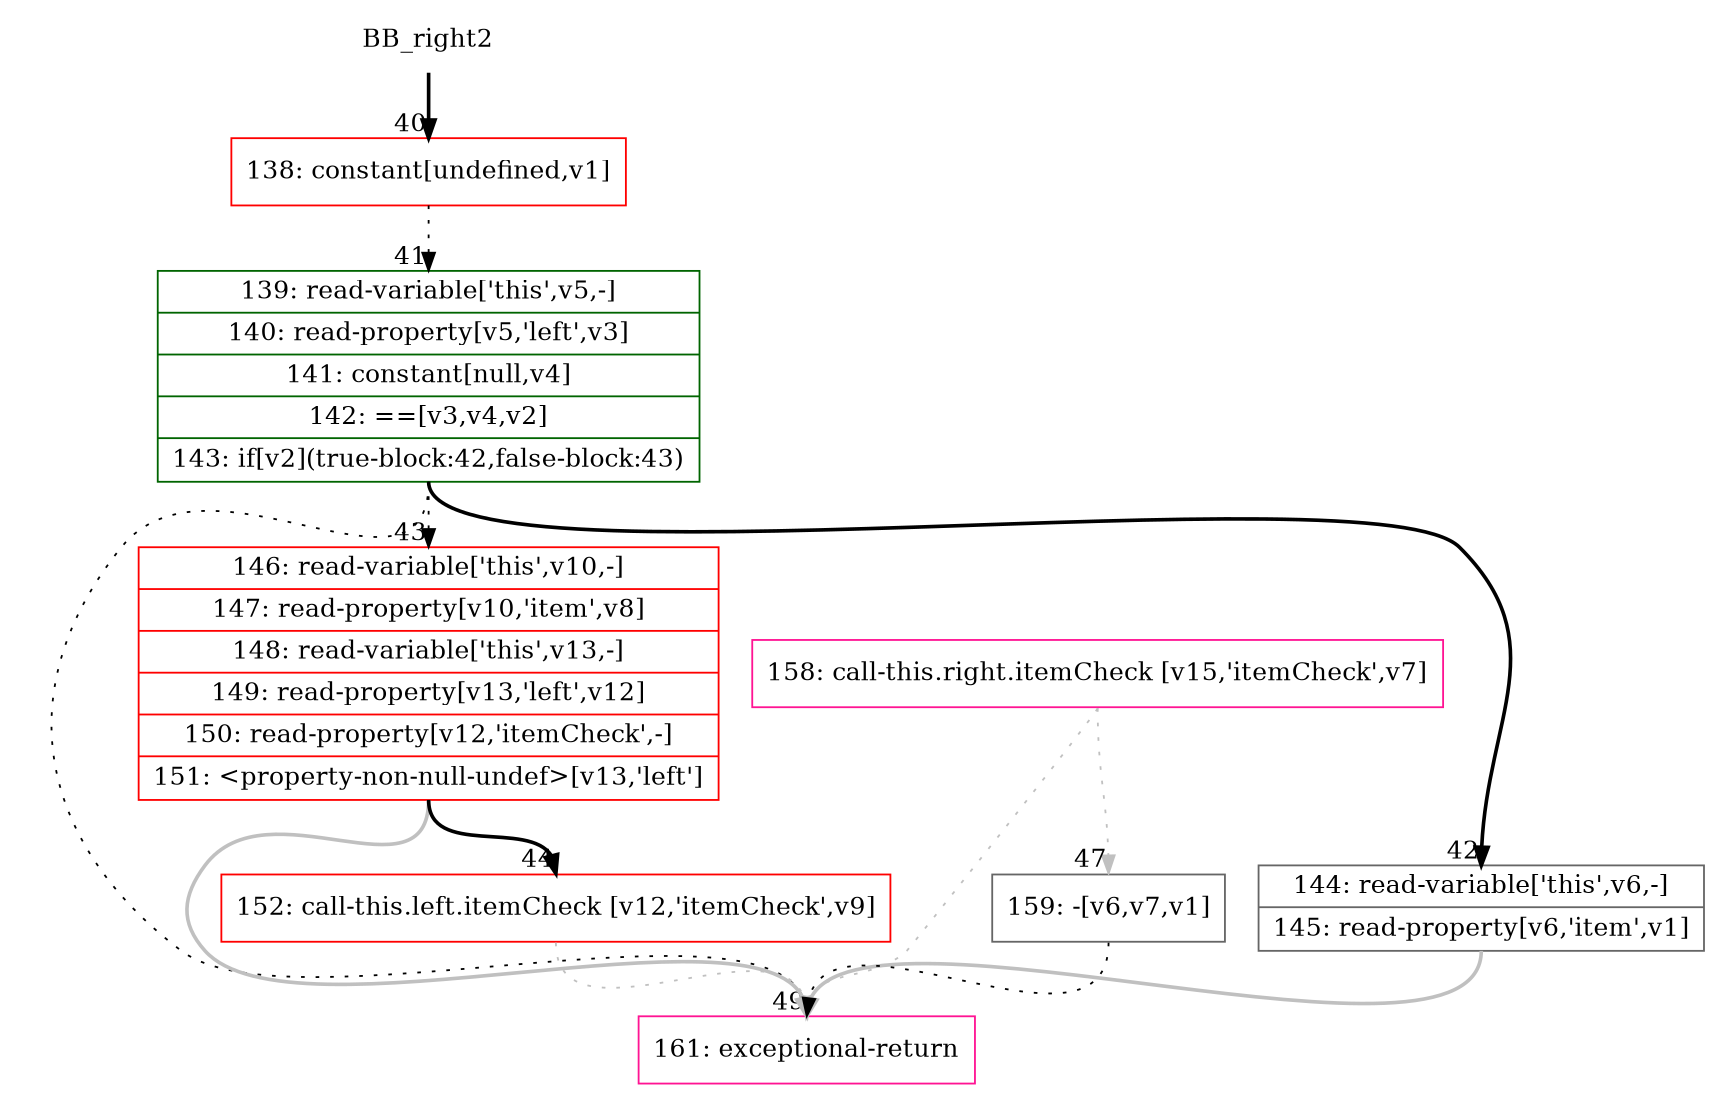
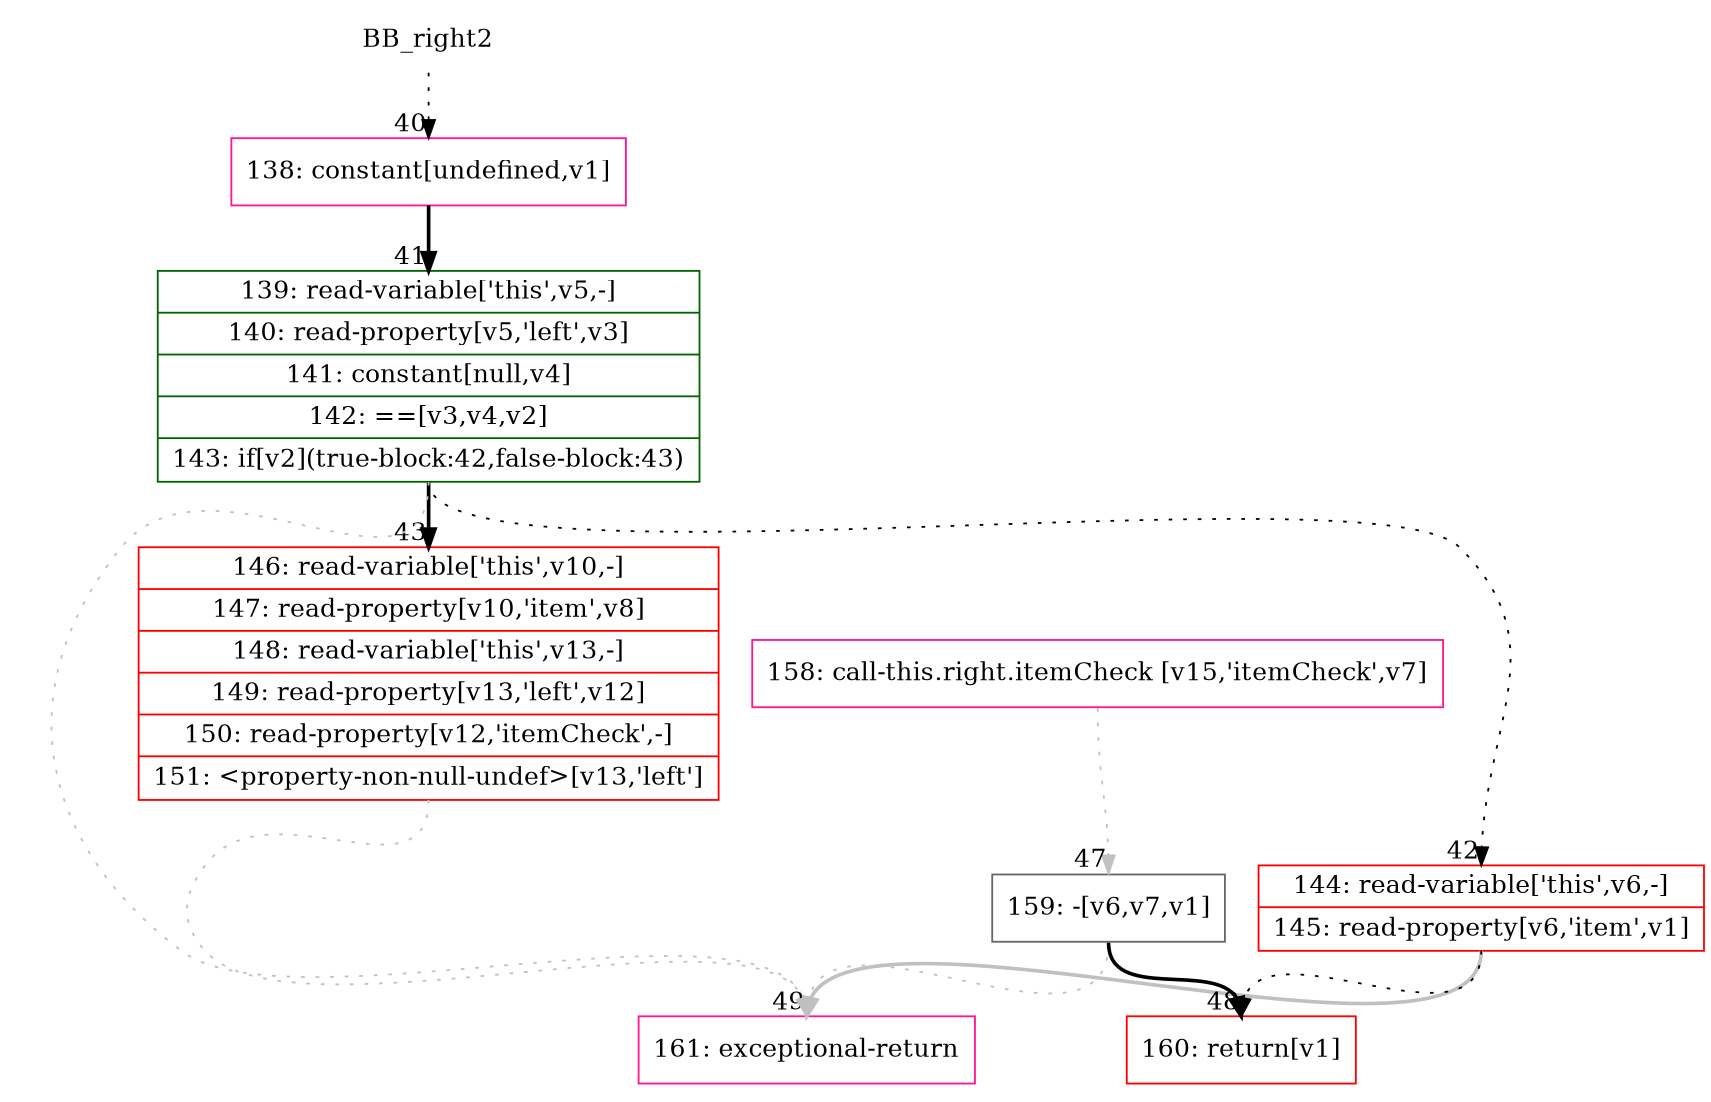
(429, 96) -> (429, 96)
(429, 172) -> (429, 172)
(429, 229) -> (429, 229)
(429, 505) -> (429, 505)
(1098, 521) -> (1098, 521)
(969, 873) -> none
(117, 888) -> (117, 888)
(556, 908) -> none
(1481, 908) -> (1481, 908)
(196, 939) -> (196, 939)
(967, 981) -> (967, 981)
none -> (1241, 1050)
